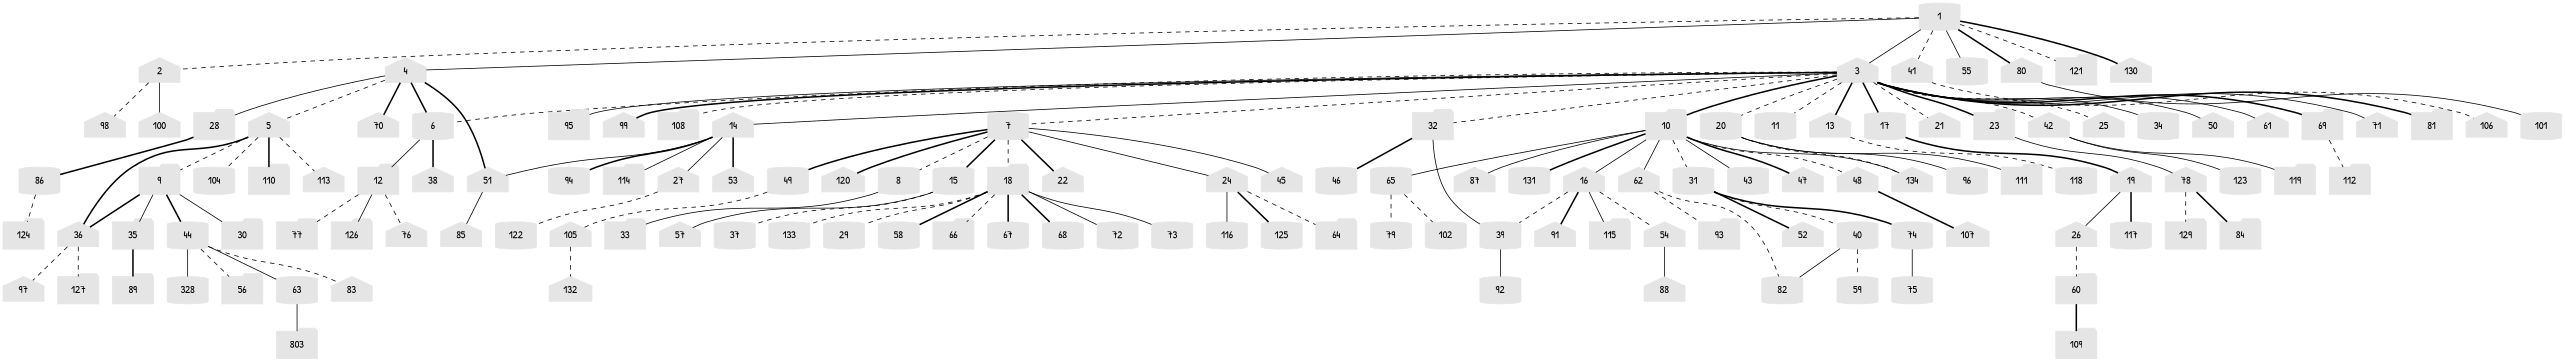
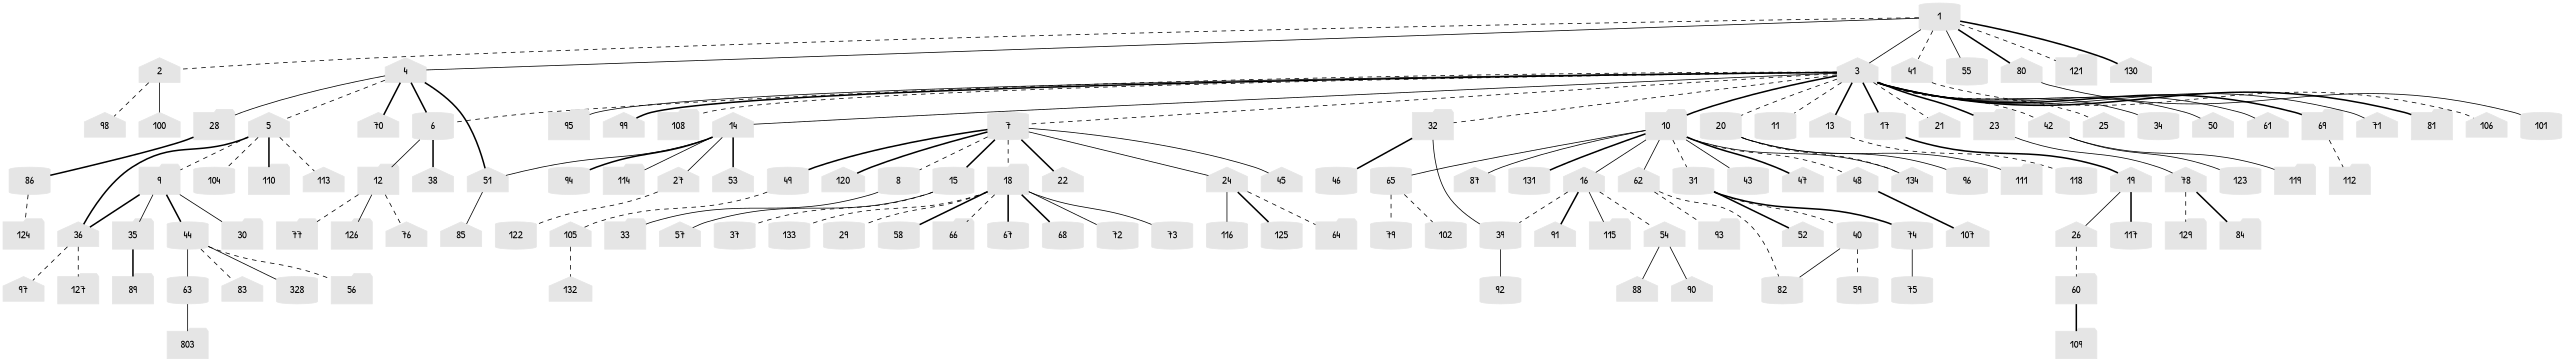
none -> (1692, 290)
